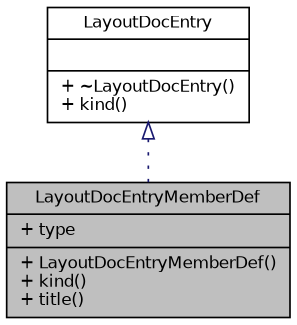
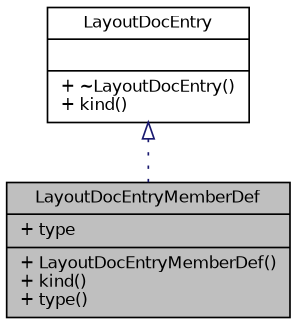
(52, 300) -> (54, 300)
